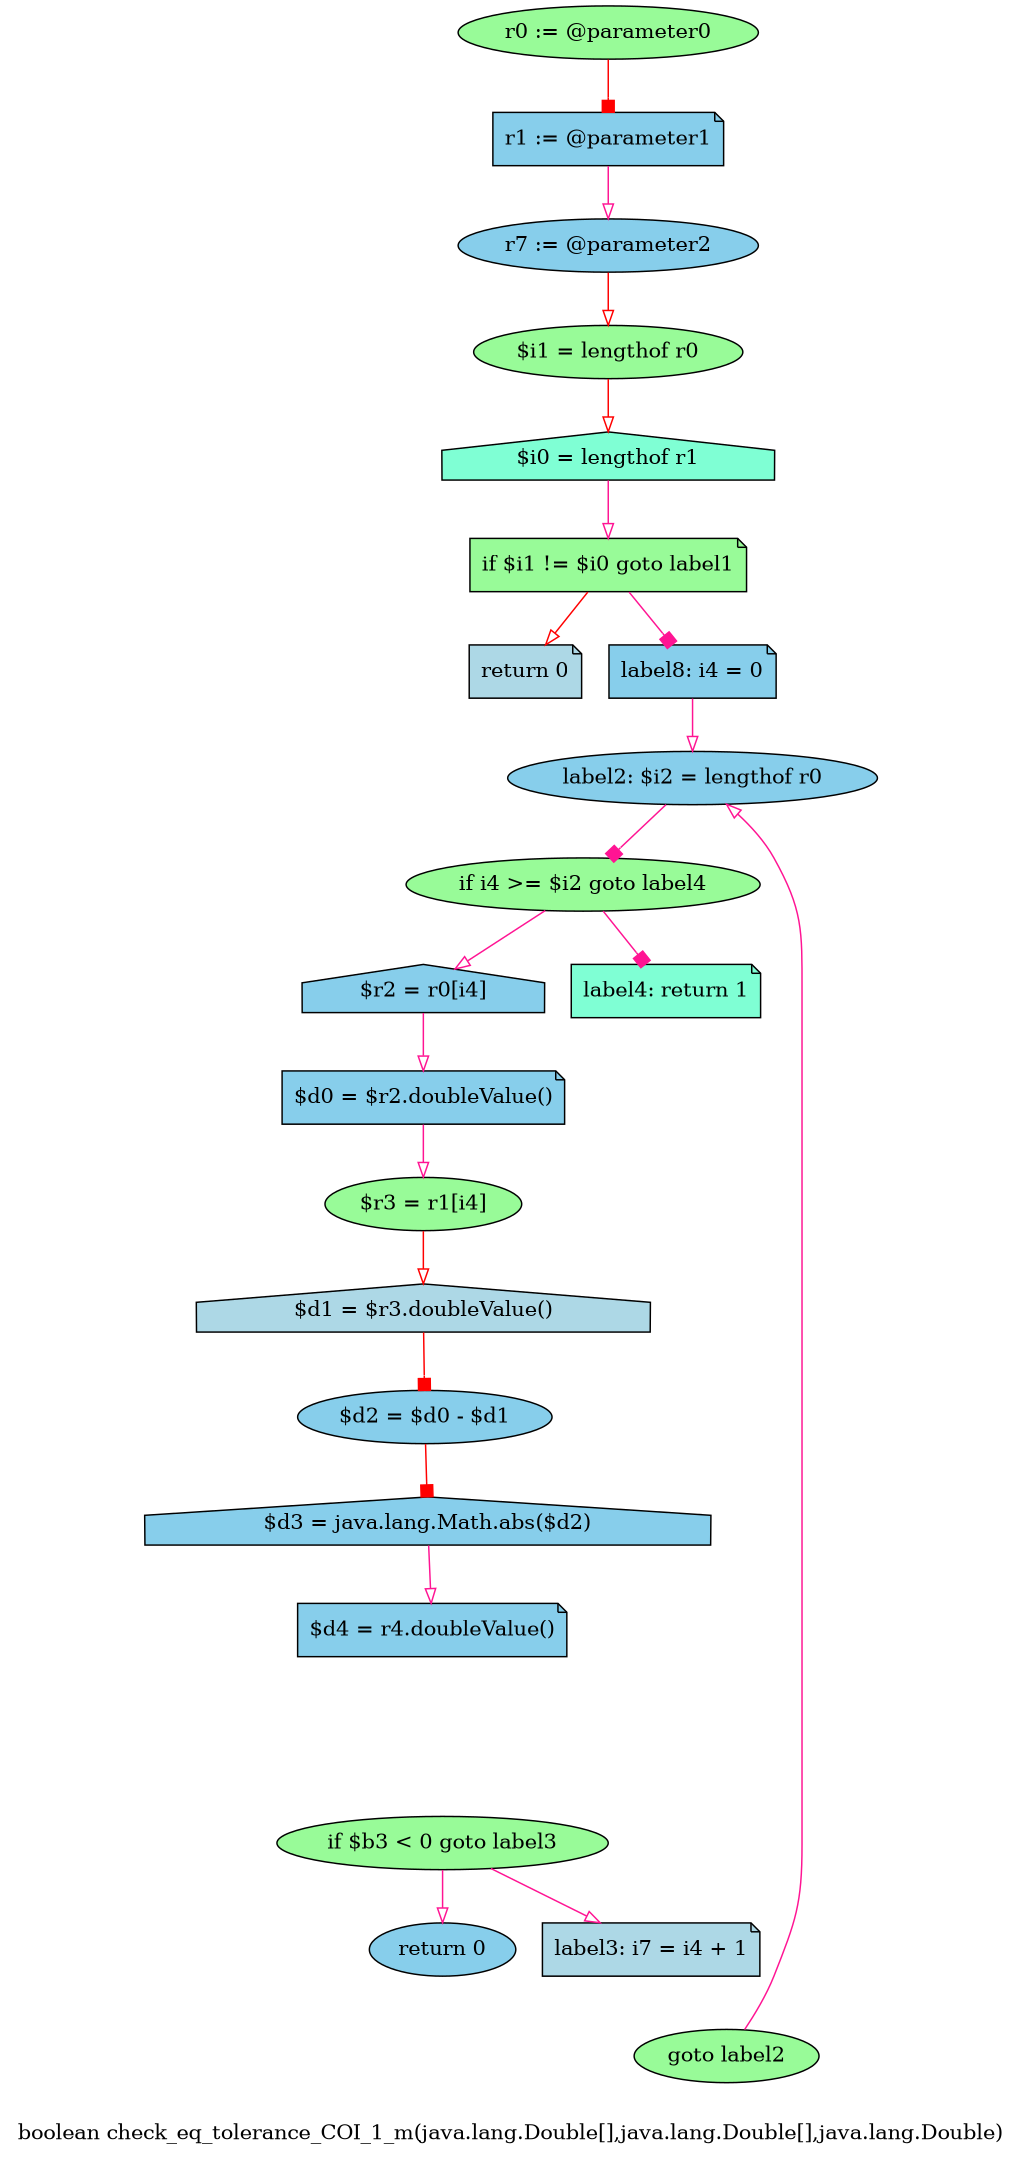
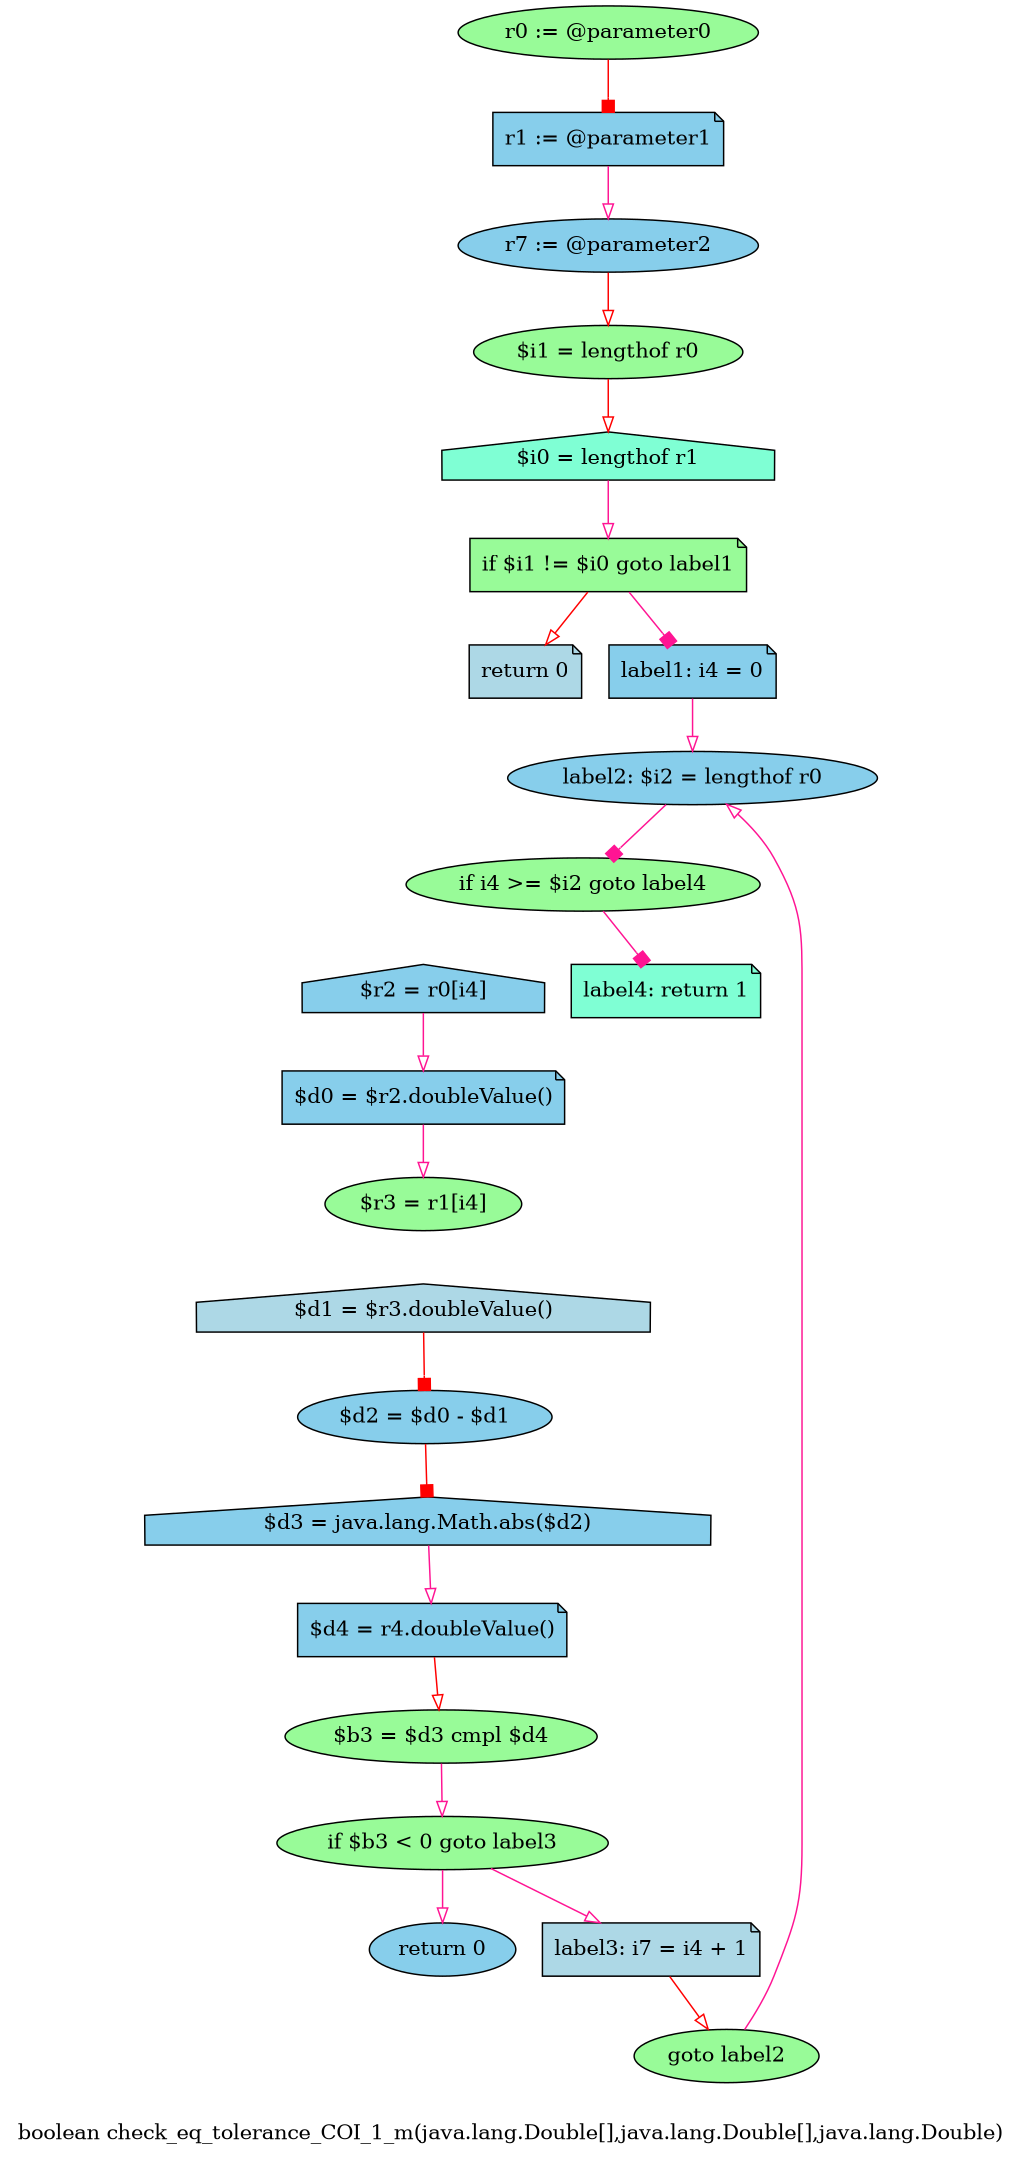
(693, 672) -> (693, 672)
(507, 936) -> none
(423, 1250) -> none
none -> (441, 1737)
none -> (684, 1997)
